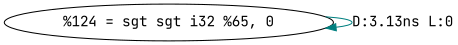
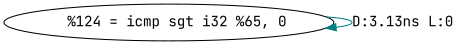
(169, 22) -> (169, 22)
